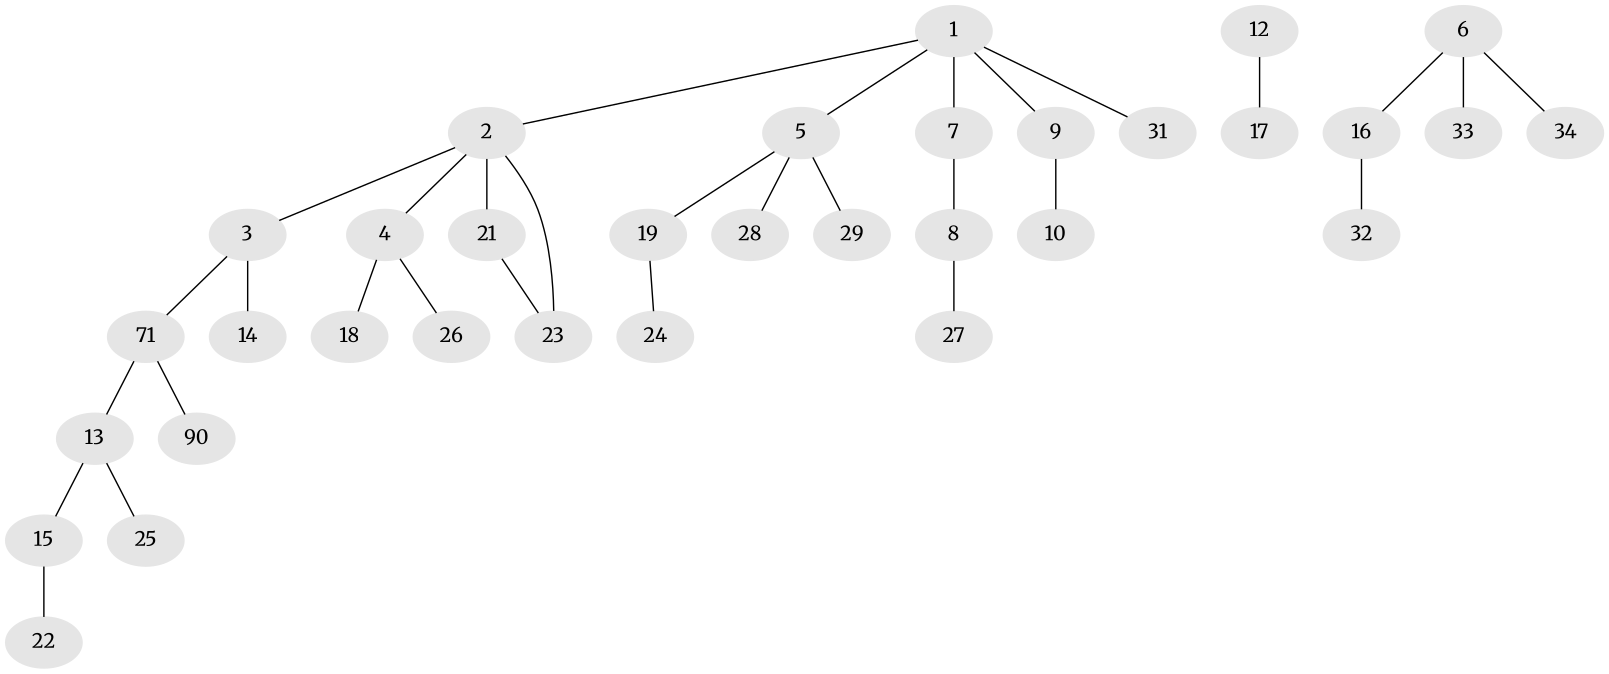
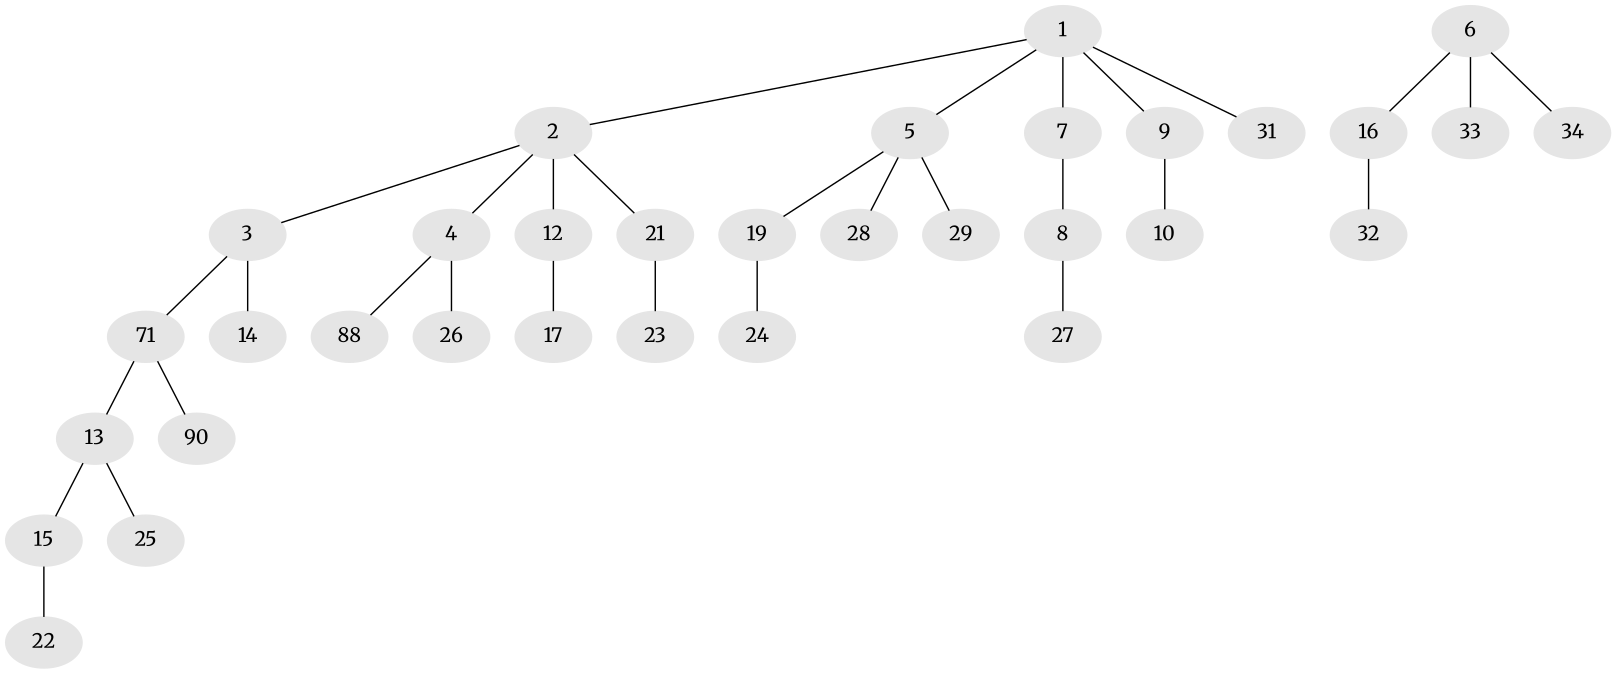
(544, 229) -> (553, 184)
(350, 337) -> (350, 337)
